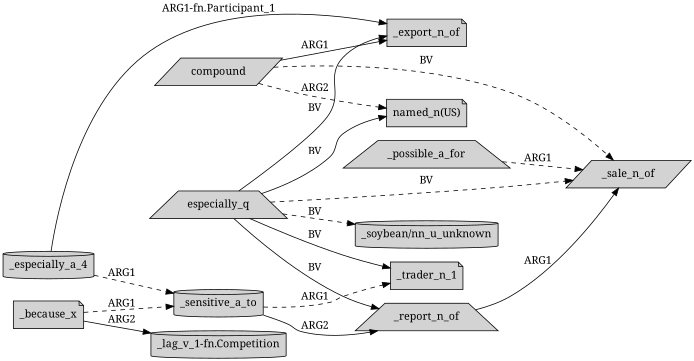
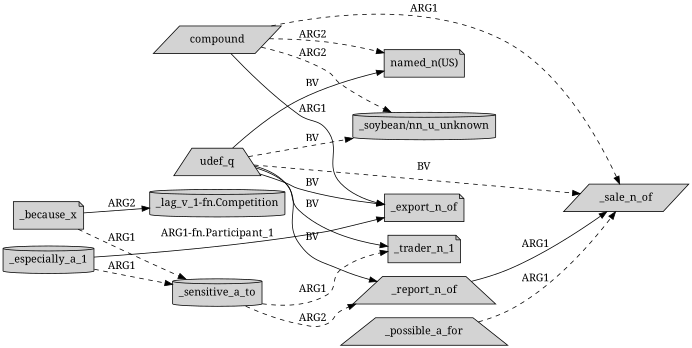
(427, 61) -> (424, 9)
none -> (326, 71)
(219, 205) -> (217, 162)
(49, 265) -> (49, 260)
(315, 334) -> (299, 324)
